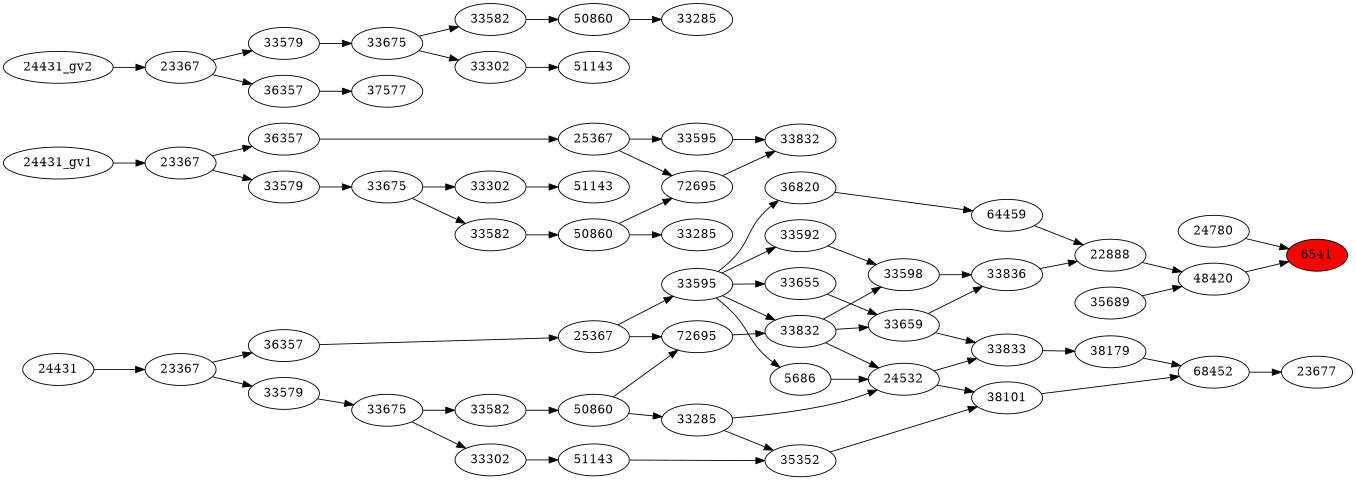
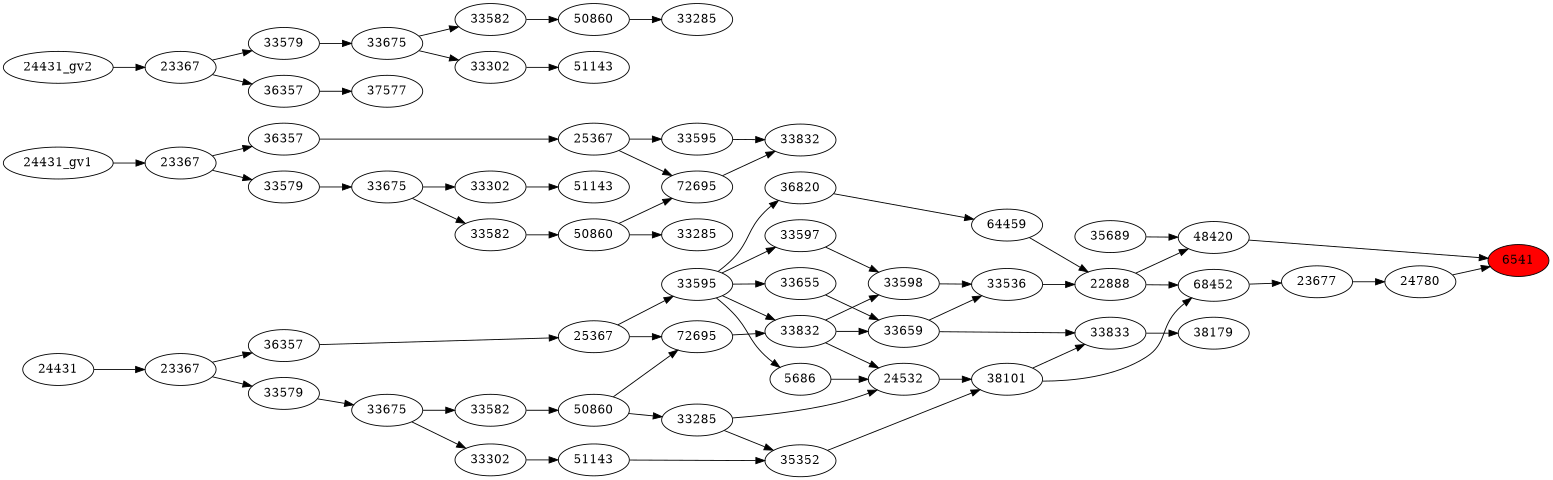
(800, 236) -> (800, 236)
(1007, 275) -> (1007, 284)
none -> (1364, 282)
(1157, 361) -> (1158, 285)
(951, 366) -> (1055, 358)
